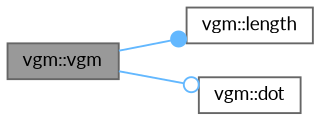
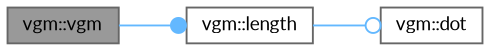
(151, 77) -> (339, 25)
